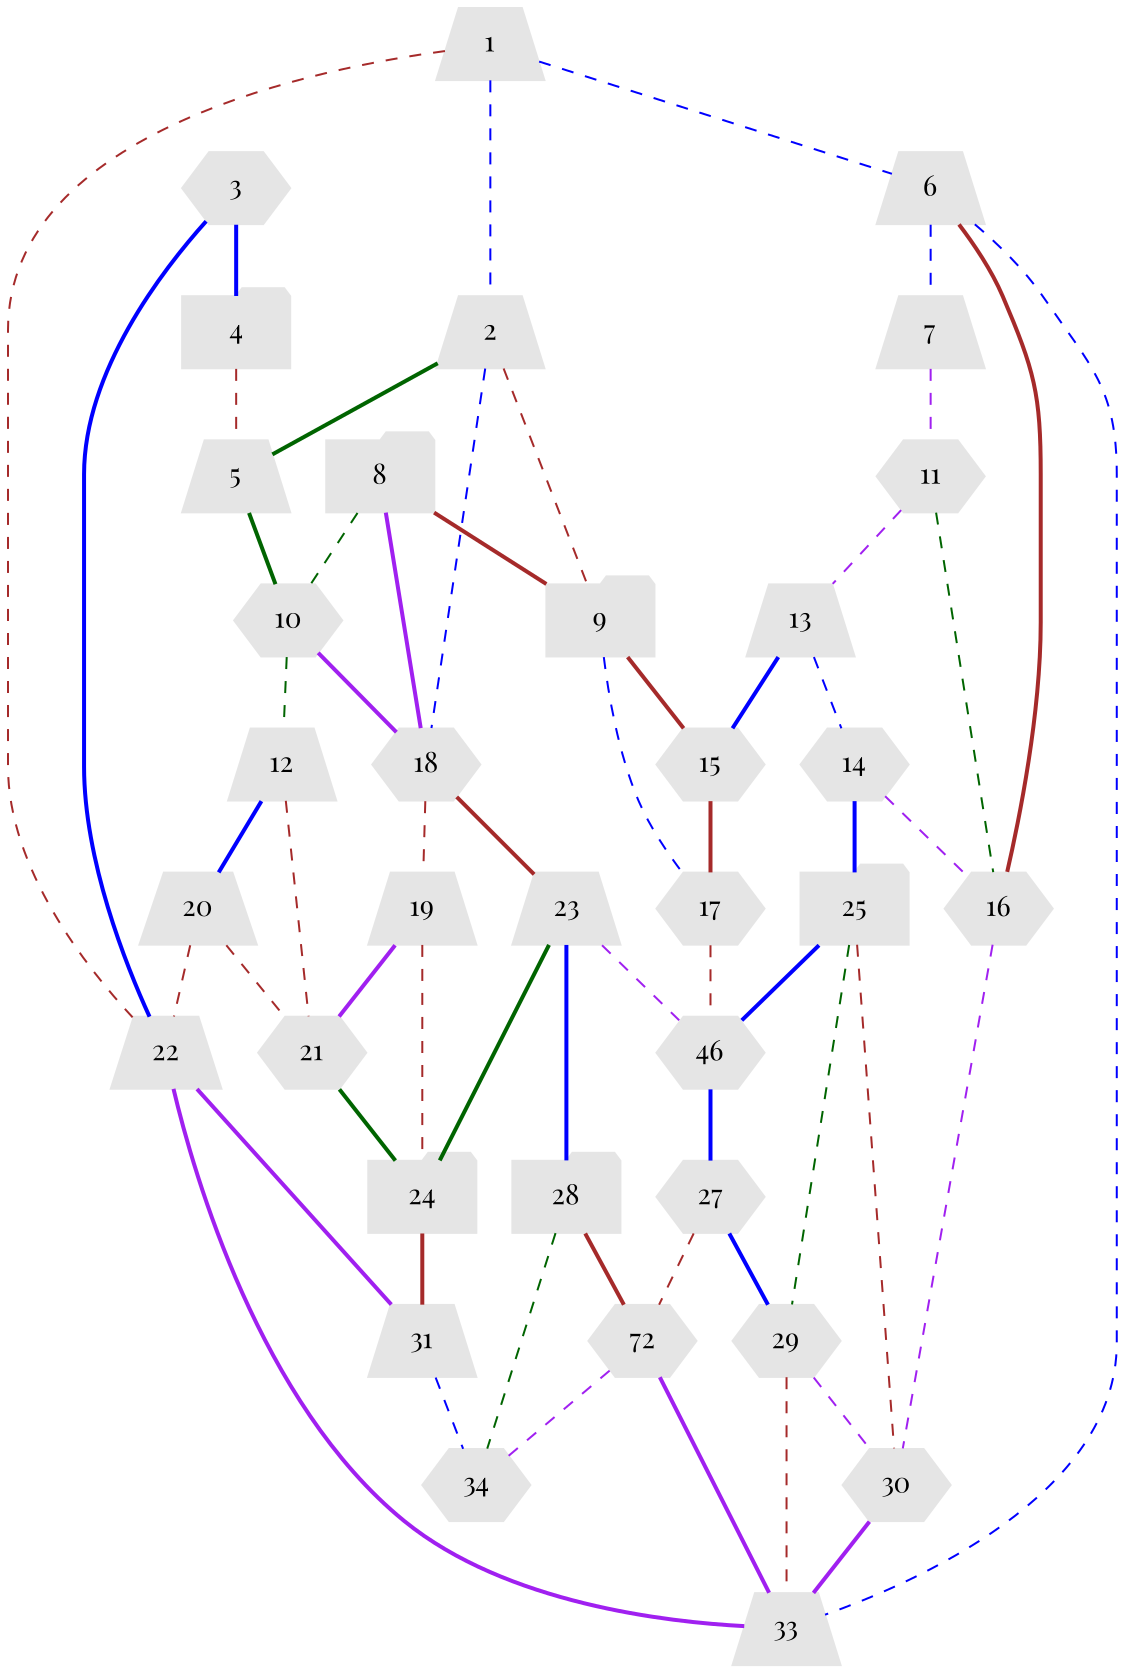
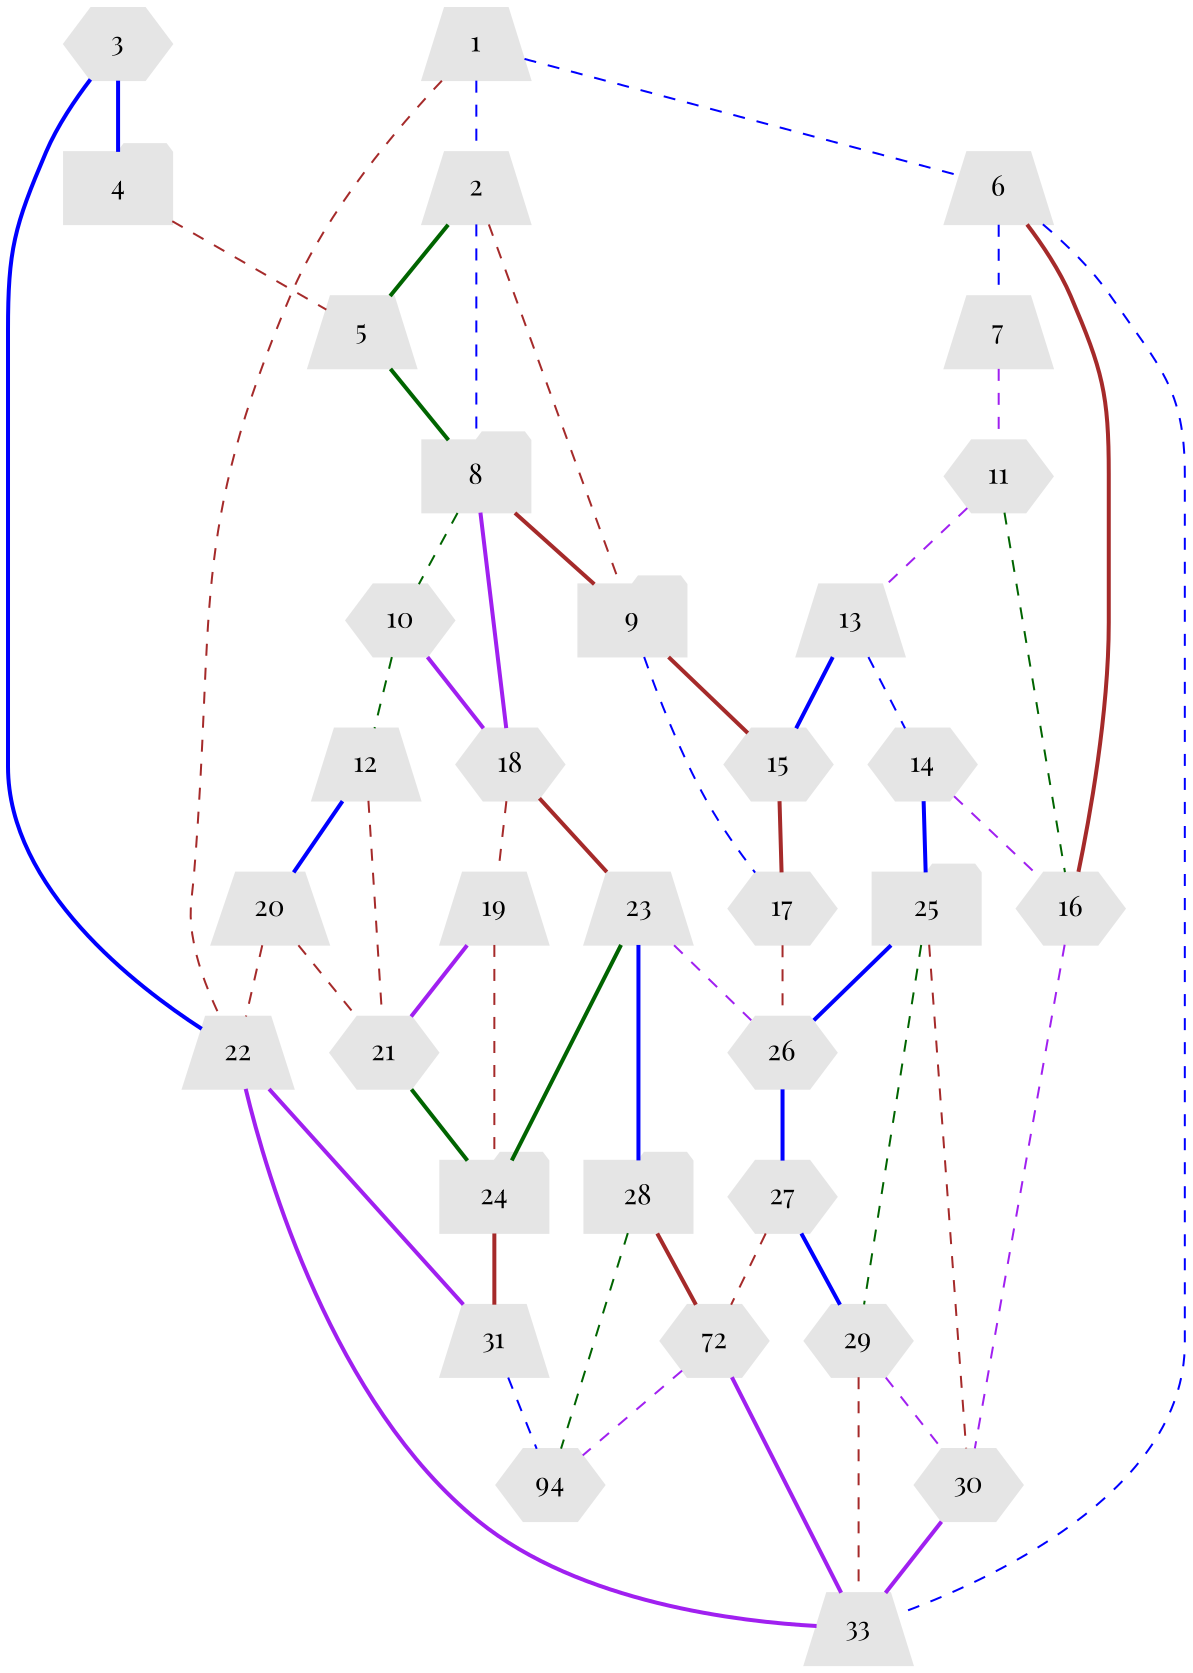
(458, 548) -> (476, 332)
(262, 549) -> (419, 404)
(710, 1053) -> (783, 1053)
(476, 1485) -> (550, 1485)
